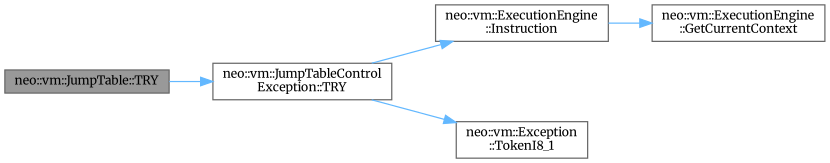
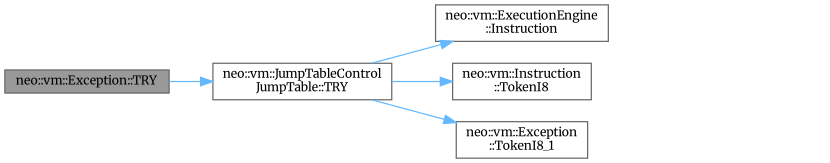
(739, 23) -> none
(87, 82) -> (87, 82)
(302, 82) -> (302, 82)
none -> (522, 82)
